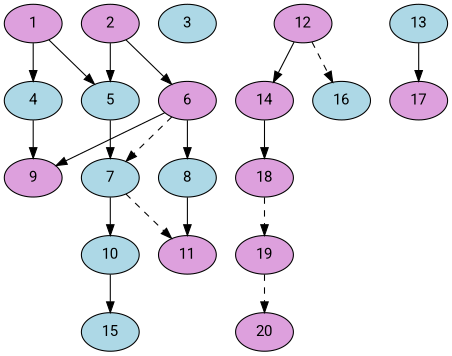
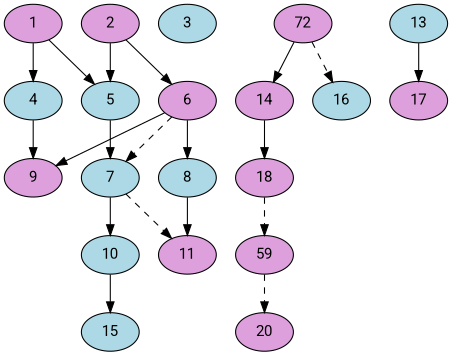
(303, 24) -> (303, 24)
(264, 255) -> (264, 255)
